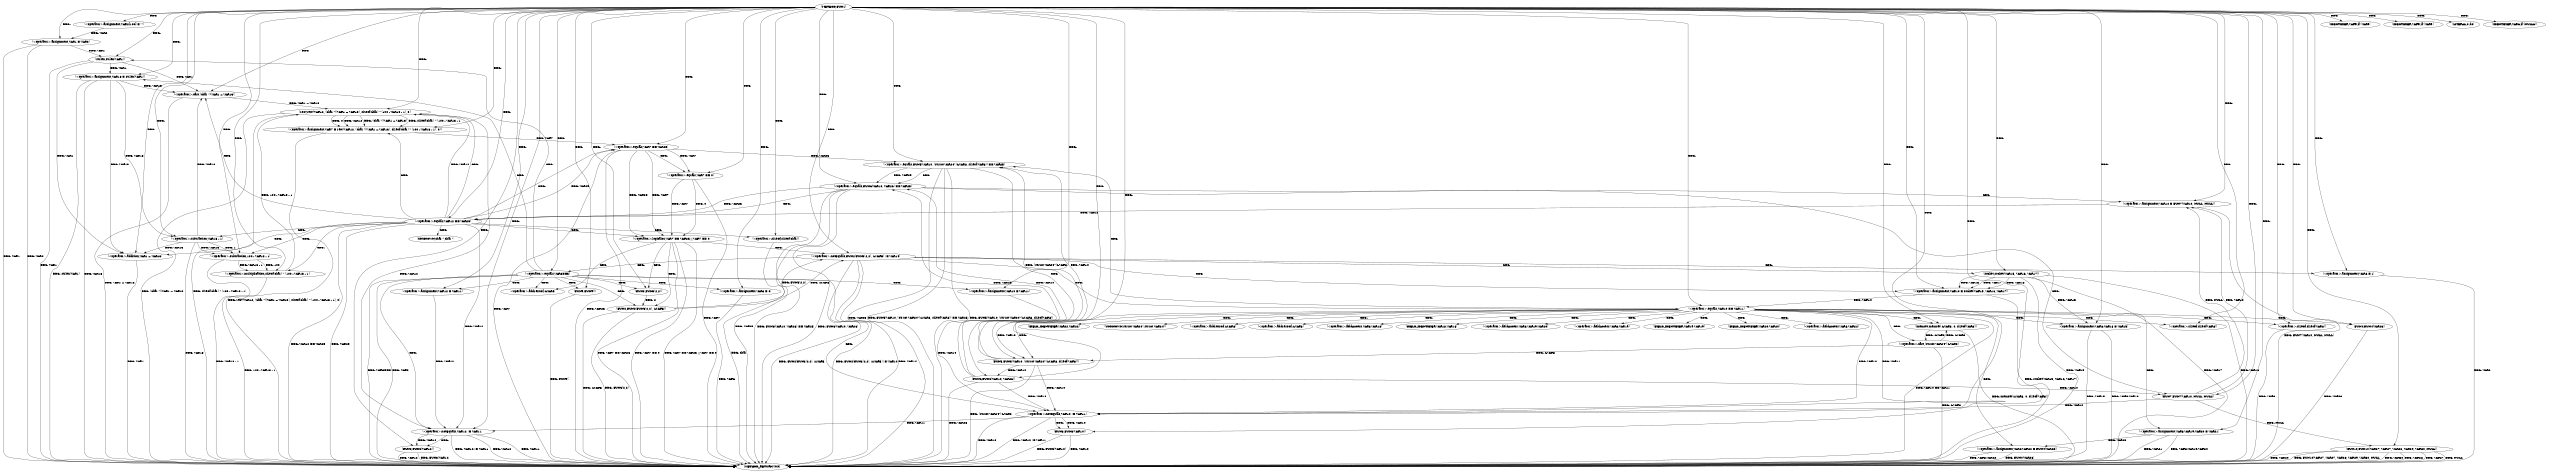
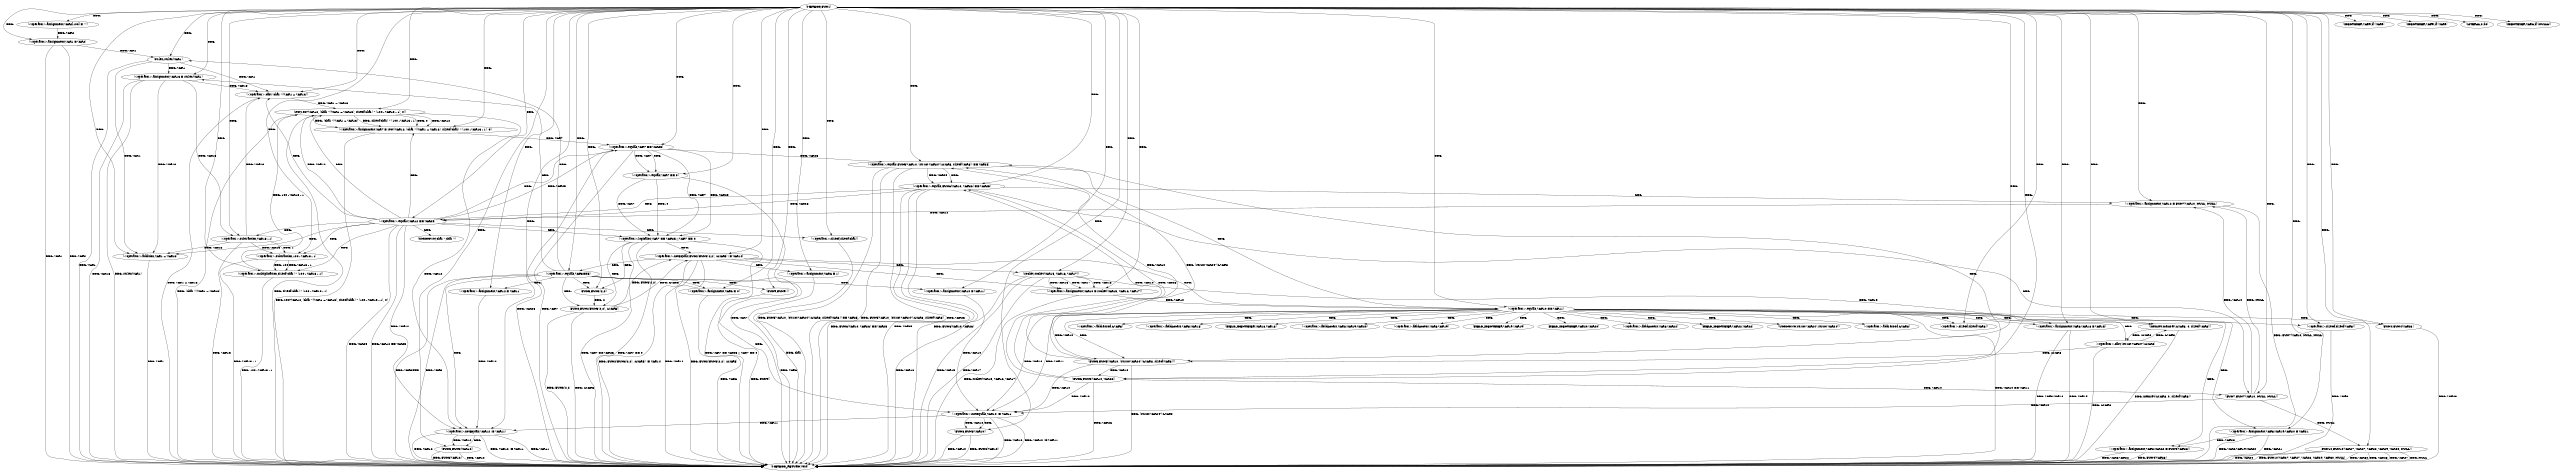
(1924, 162) -> none
(533, 292) -> none
